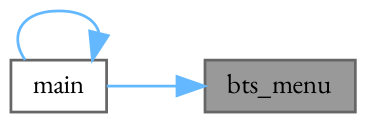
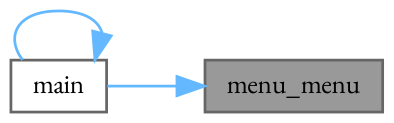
(280, 86) -> (294, 86)
